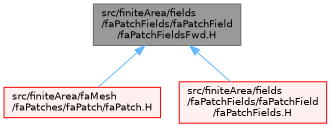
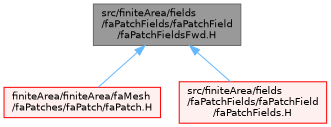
(82, 102) -> (82, 102)
